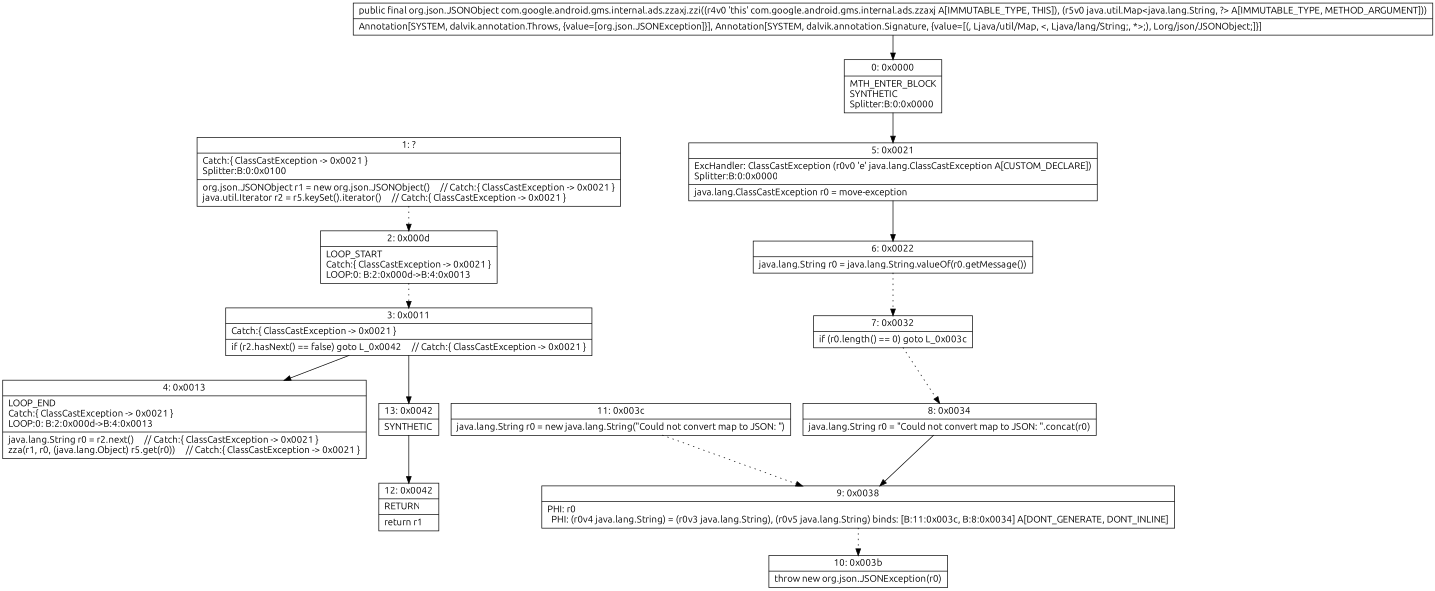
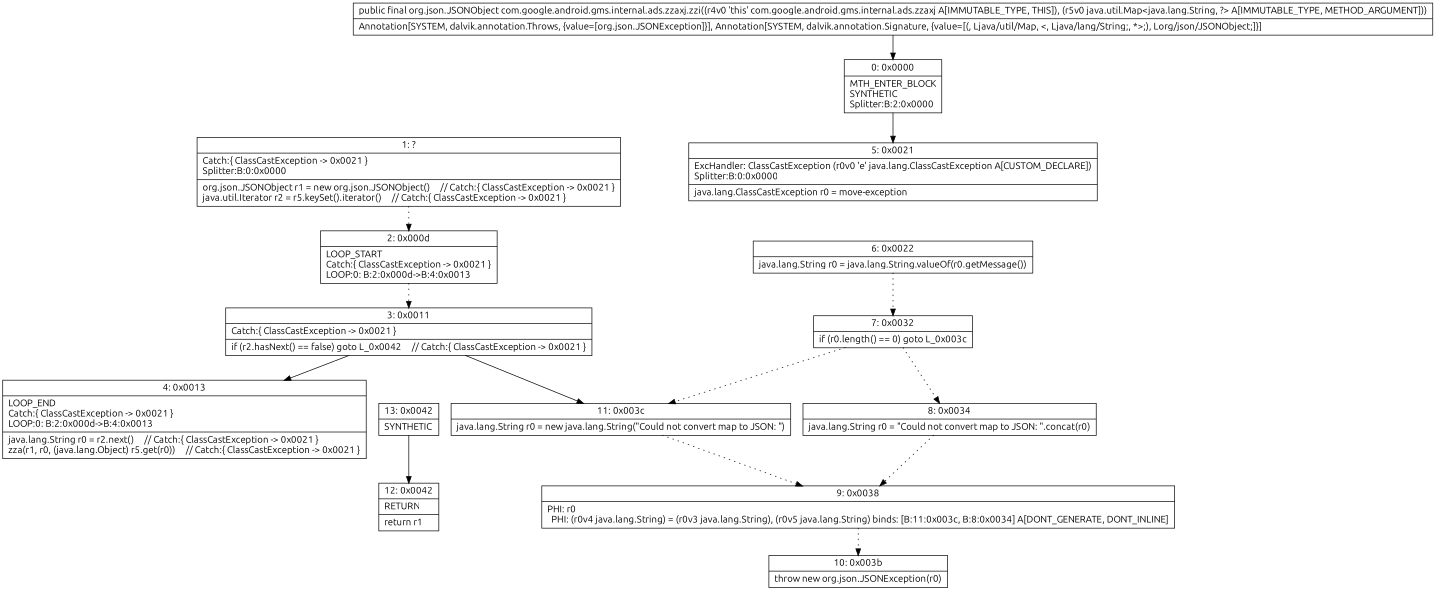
(892, 104) -> (892, 104)
(245, 171) -> (245, 171)
(893, 217) -> none
none -> (760, 375)
(409, 376) -> (521, 378)
(909, 458) -> (909, 458)
